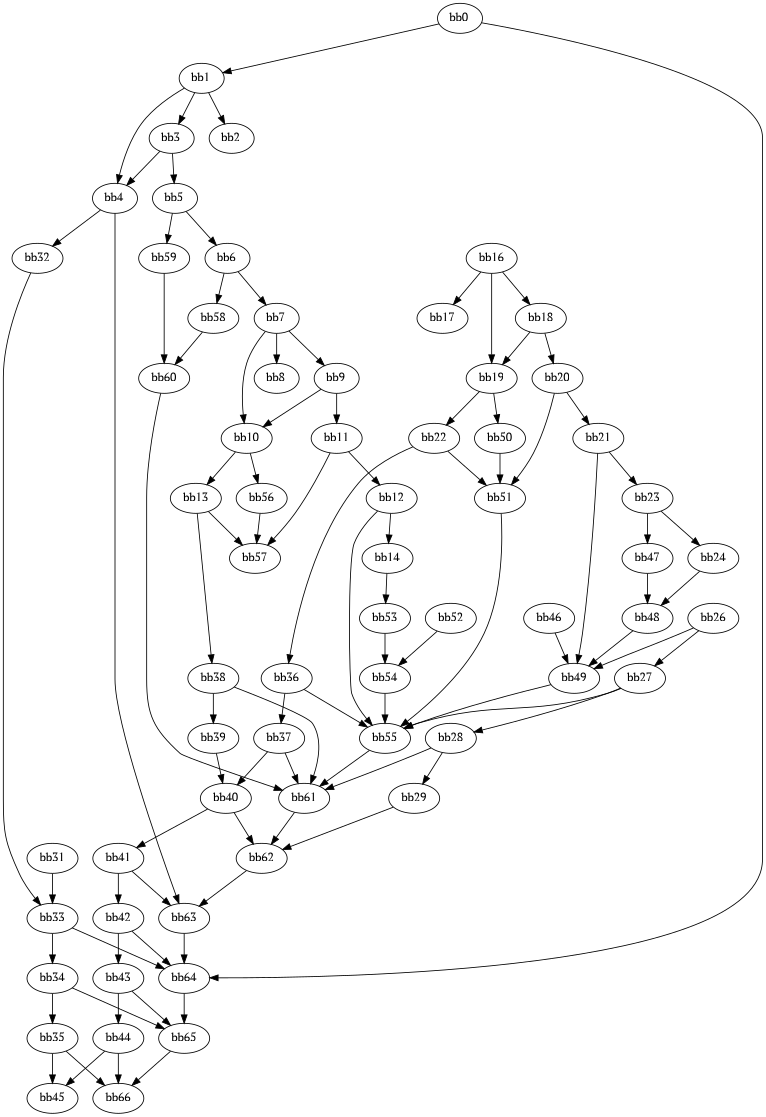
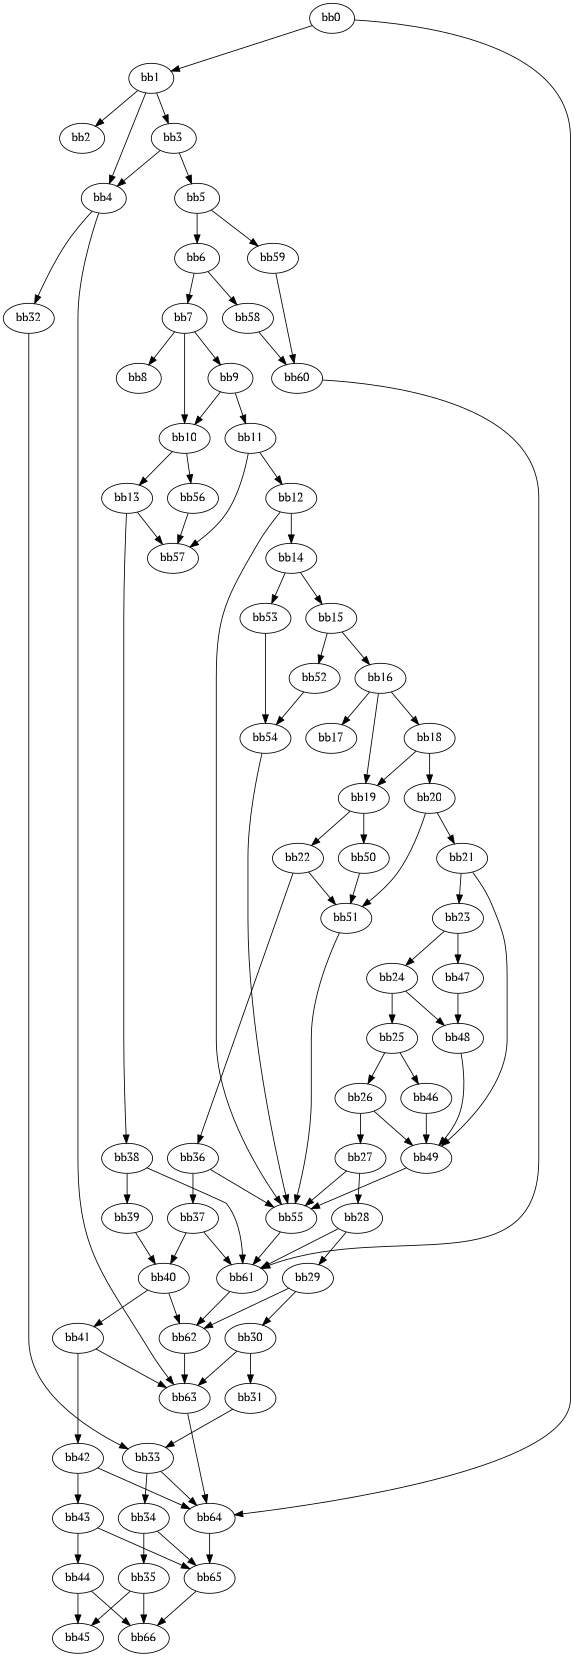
none -> (331, 618)
none -> (392, 1038)
none -> (250, 1338)
